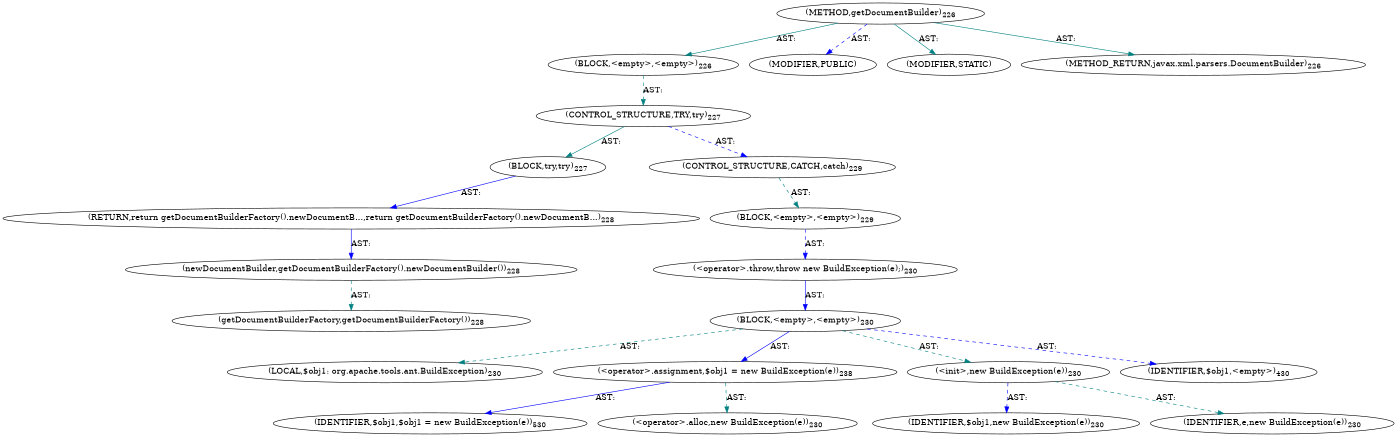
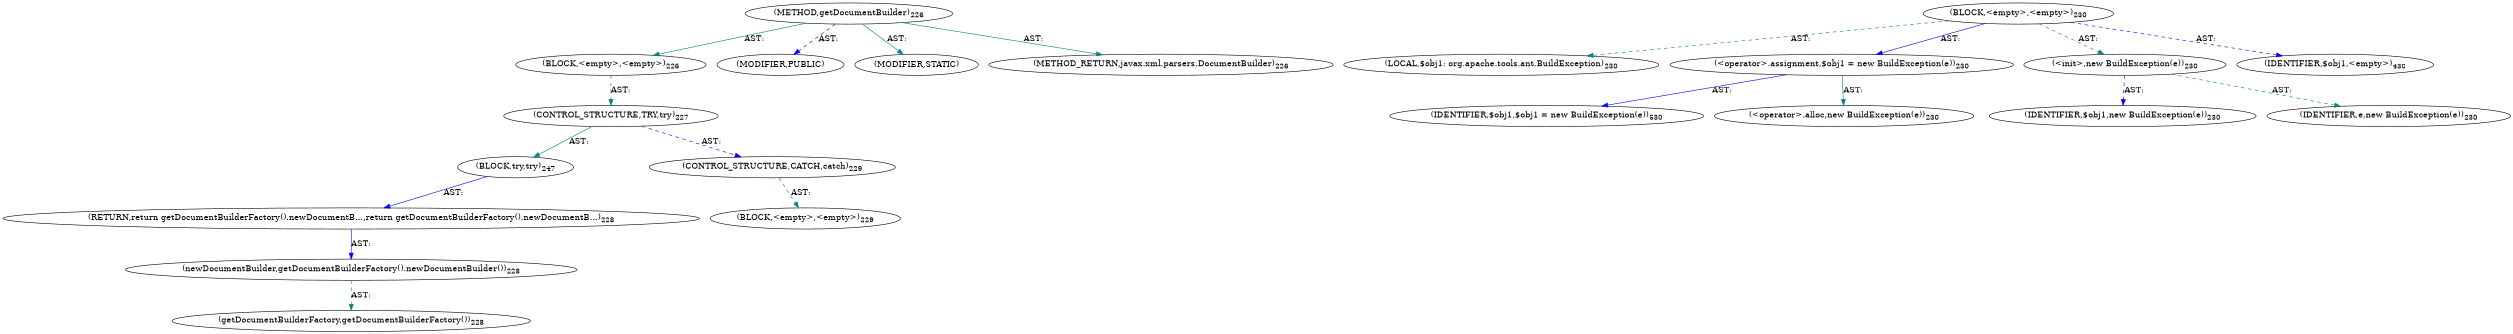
(581, 166) -> (549, 166)
(805, 270) -> none
(846, 371) -> (1962, 64)
(726, 395) -> (1843, 87)
